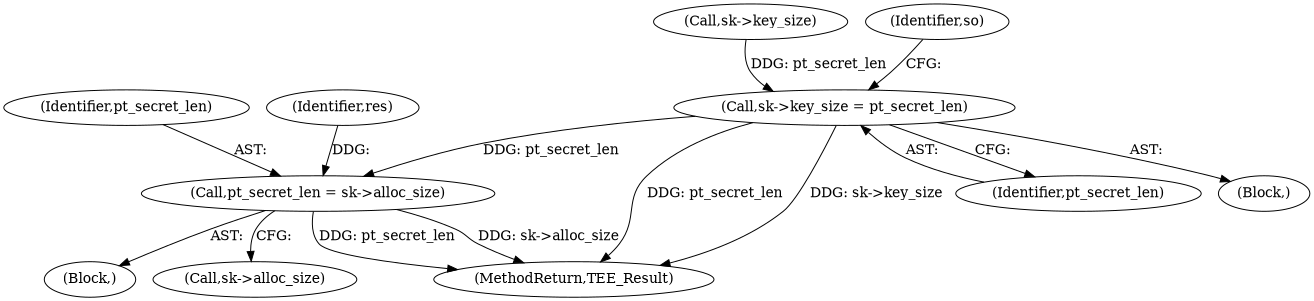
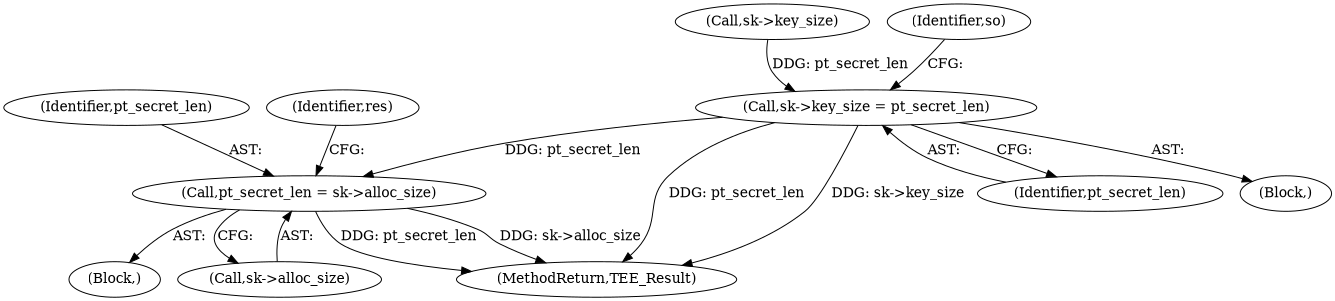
(353, 151) -> (349, 151)
none -> (278, 240)
